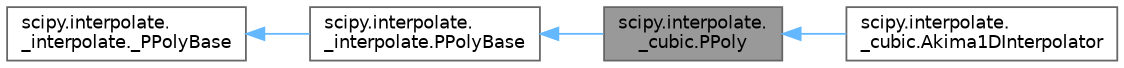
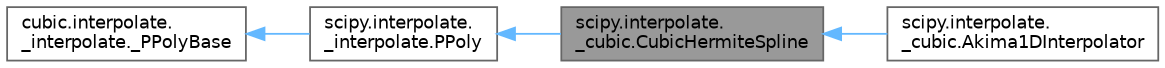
(127, 34) -> (127, 34)
(425, 34) -> (404, 34)
(693, 34) -> (692, 34)
